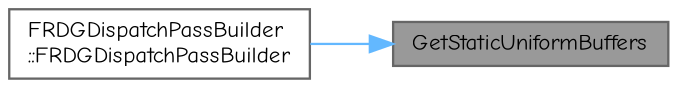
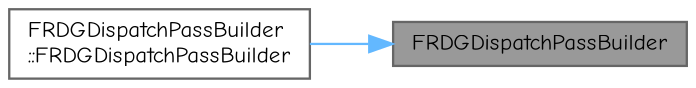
(531, 44) -> (540, 44)
